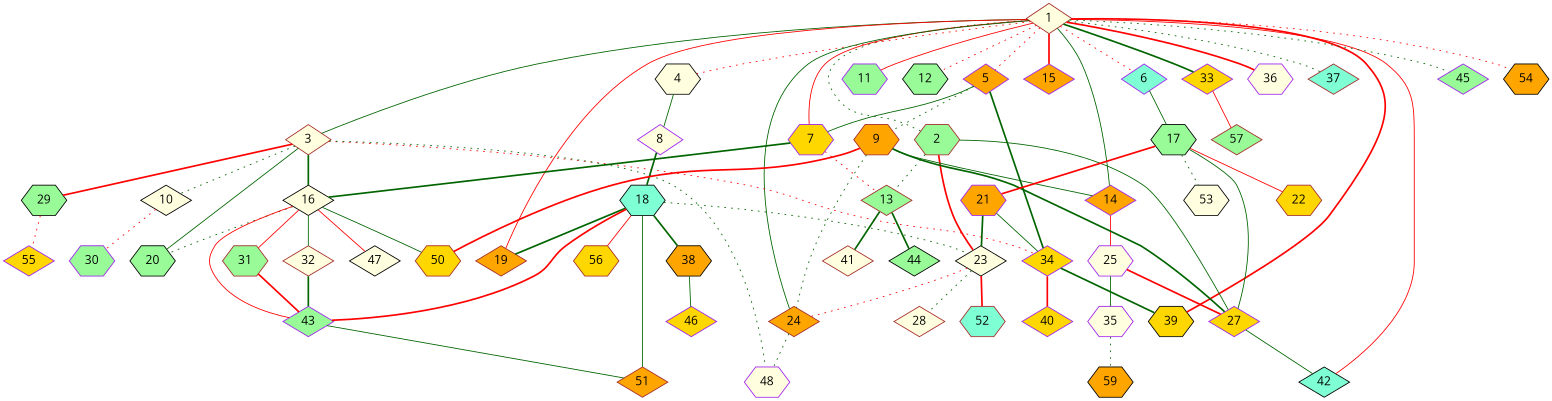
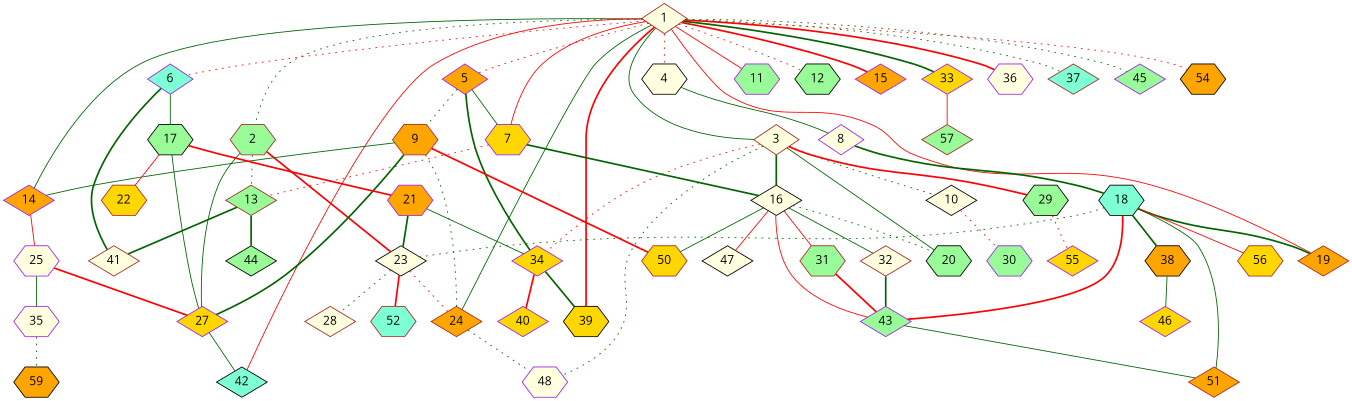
none -> (104, 162)
(1206, 200) -> none
